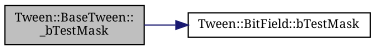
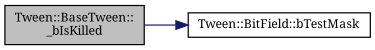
(75, 25) -> (75, 25)
